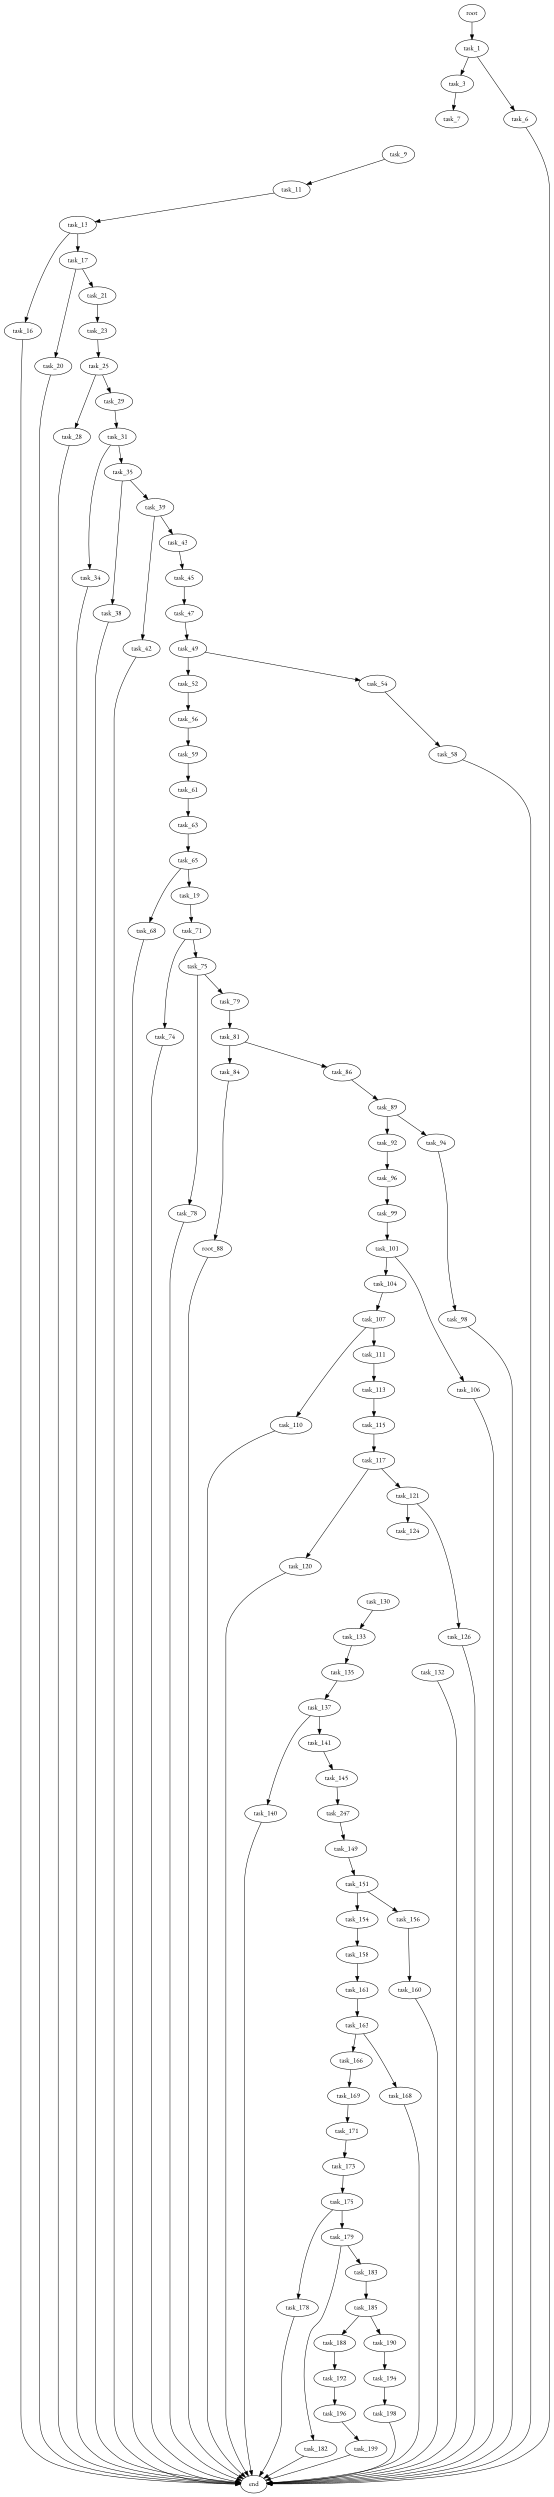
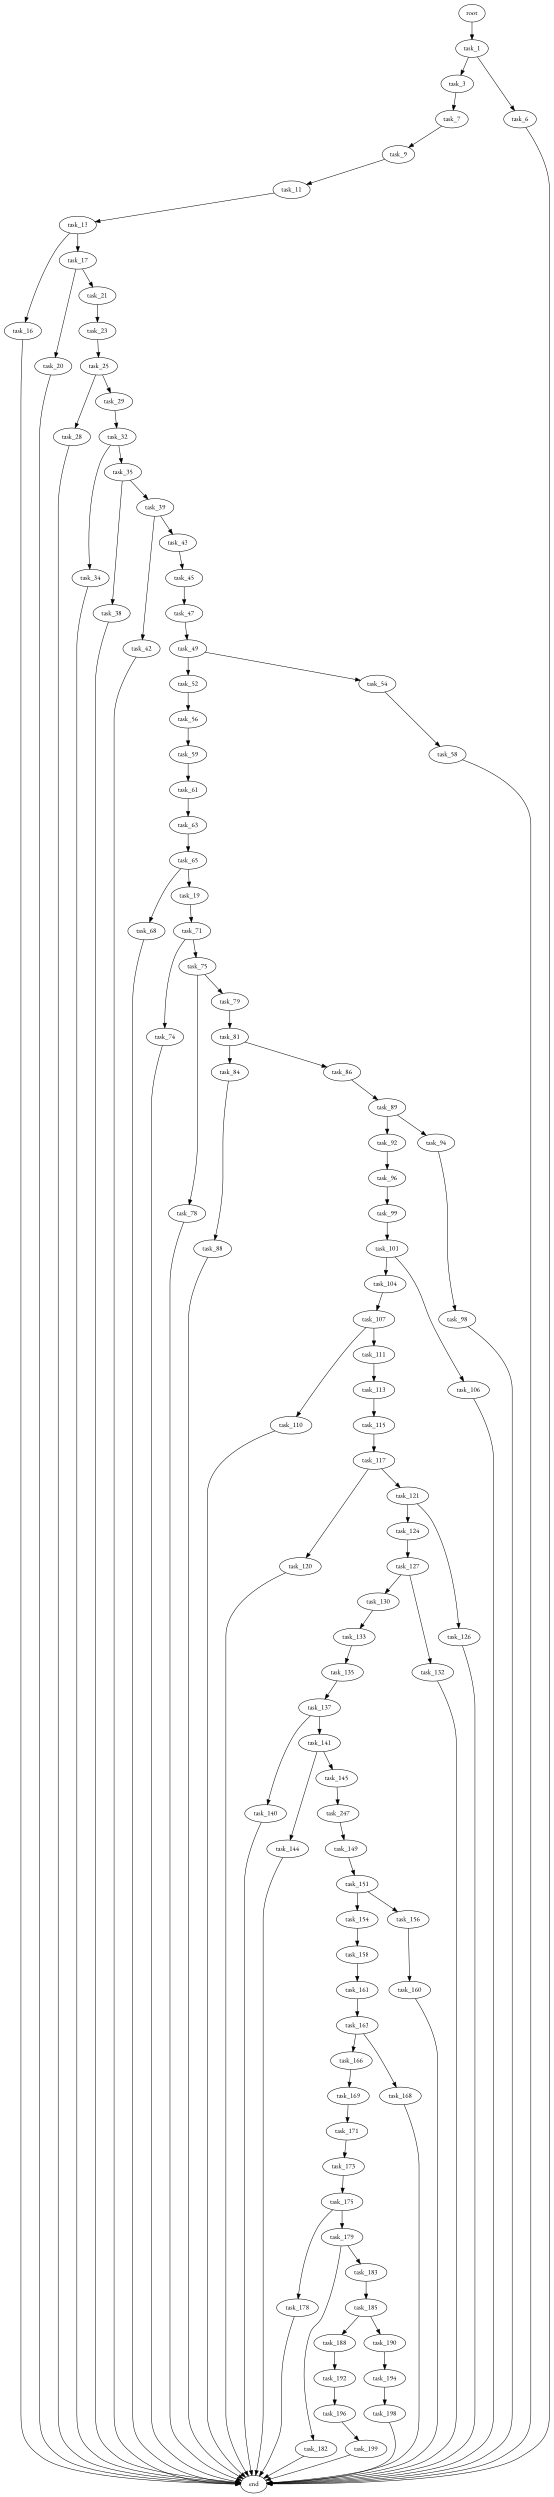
none -> (427, 135)
(118, 437) -> (118, 437)
(213, 1249) -> (213, 1249)
none -> (408, 1566)
none -> (288, 1849)
